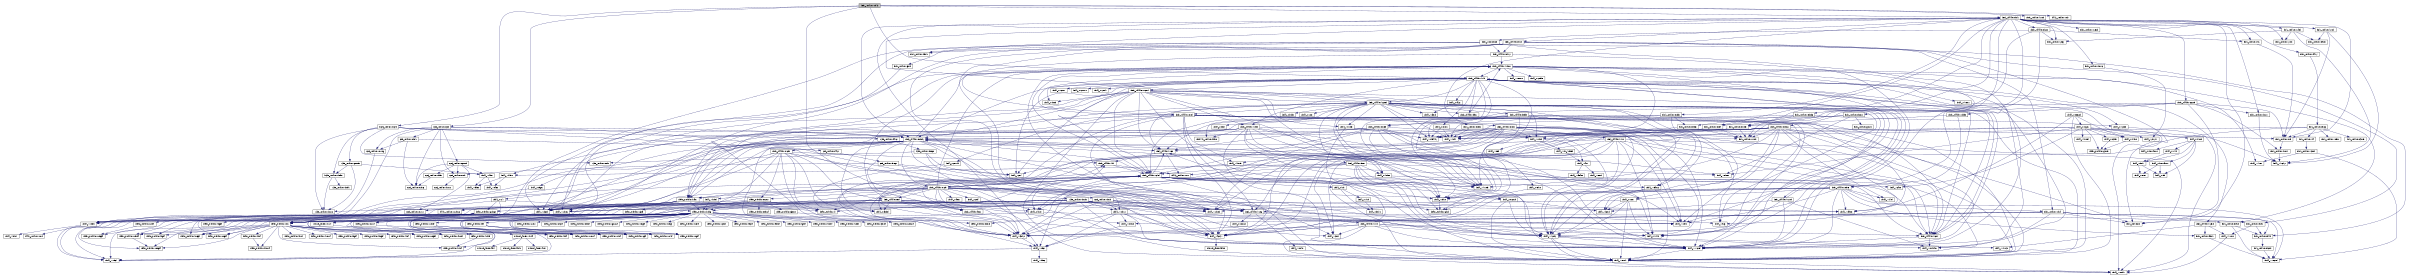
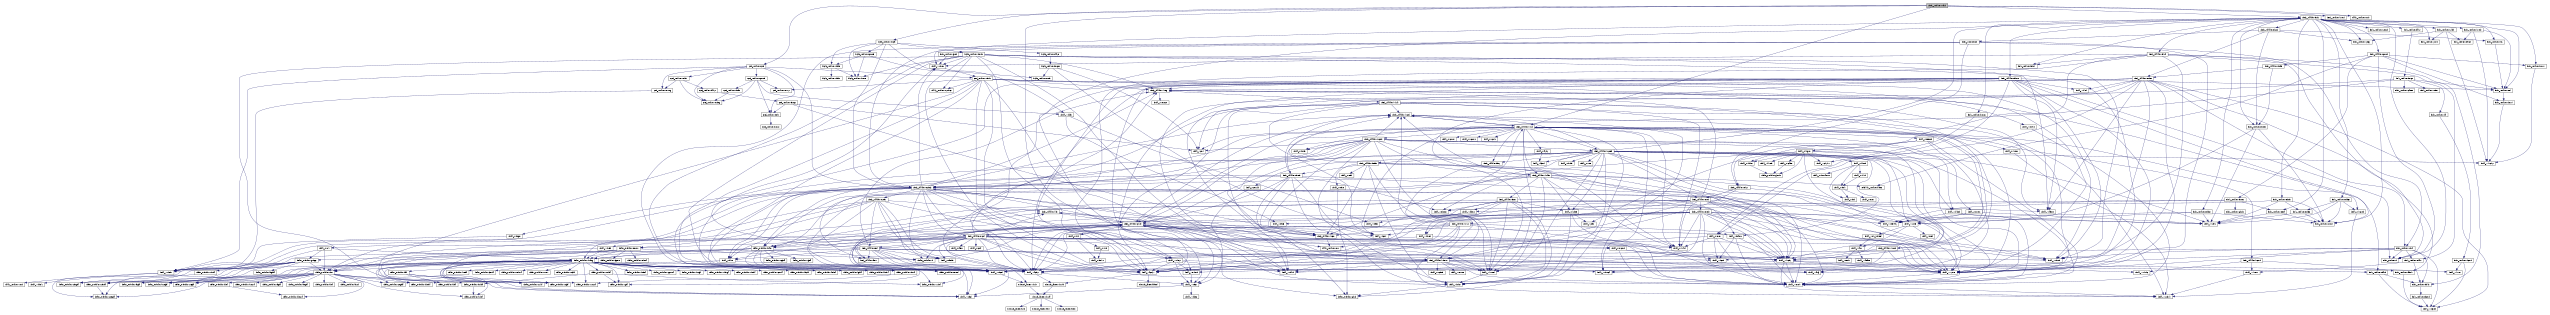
none -> (1753, 132)
(2160, 163) -> none
(832, 208) -> (965, 74)
(1930, 248) -> (1604, 273)
none -> (775, 260)
none -> (1054, 285)
